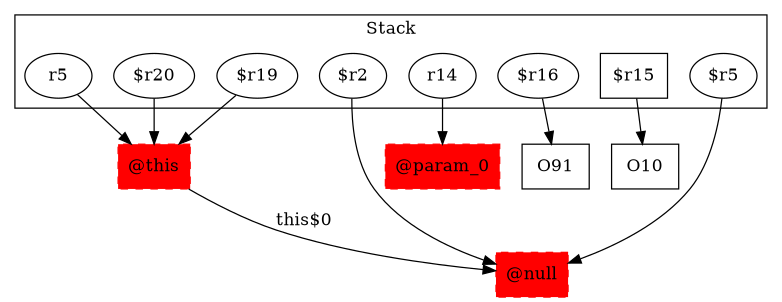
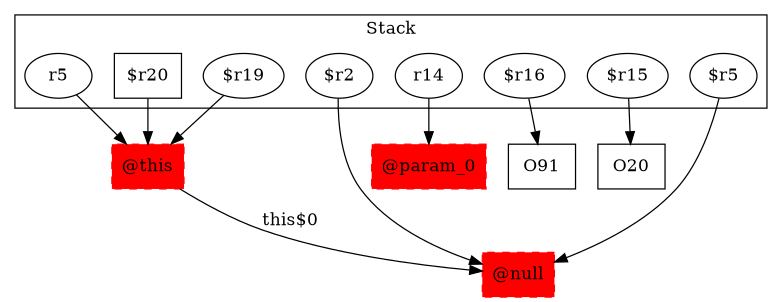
(154, 76) -> (148, 76)
(634, 76) -> (628, 76)
(645, 167) -> (631, 167)
